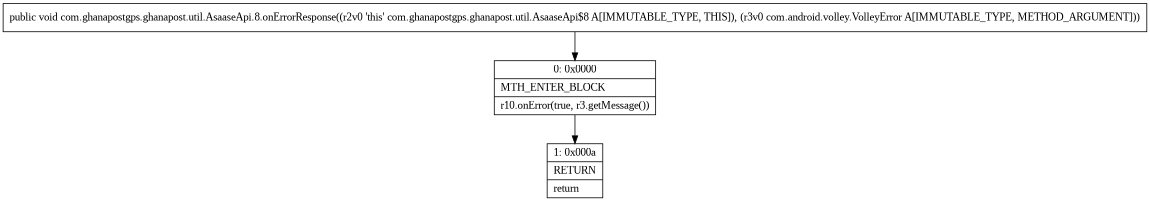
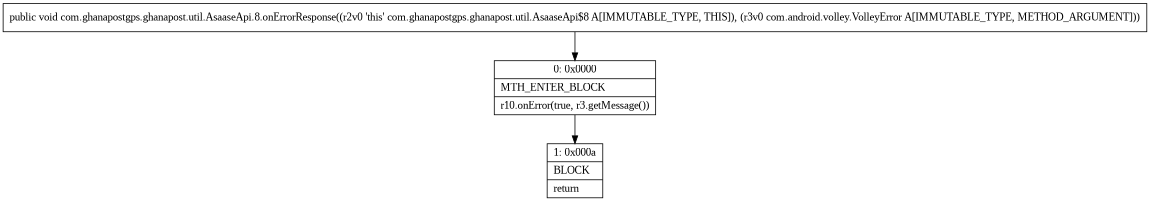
(575, 170) -> (571, 170)
